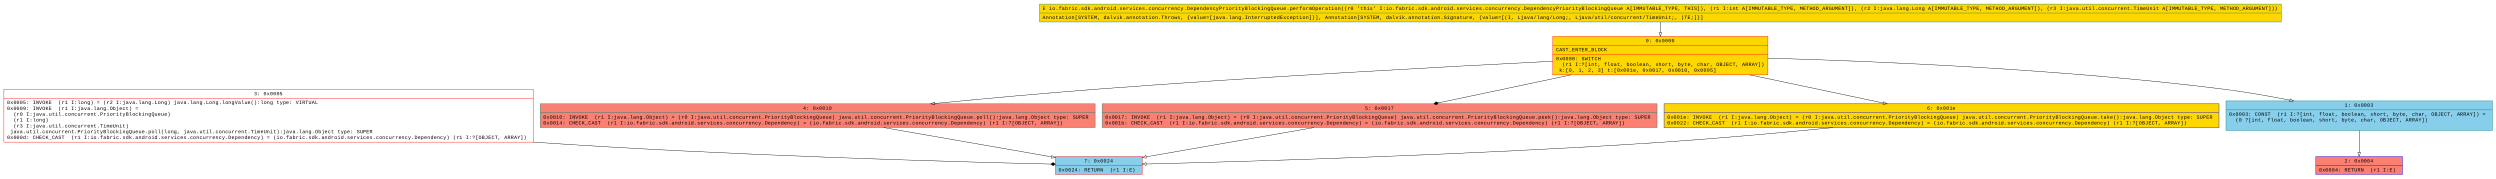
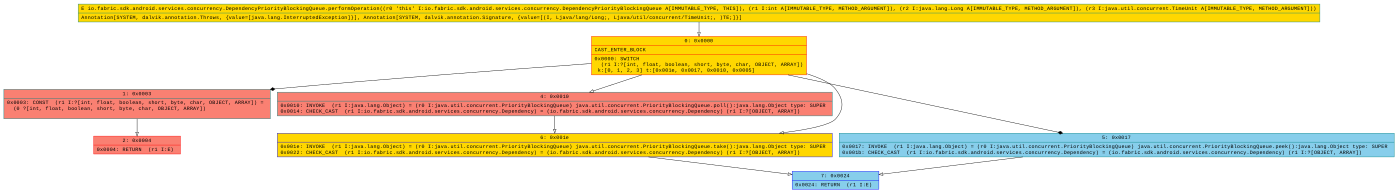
(2030, 71) -> (433, 75)
(269, 116) -> none
(1380, 116) -> (1117, 145)
(2359, 116) -> (137, 104)
(967, 142) -> (555, 123)
(1099, 165) -> (836, 180)
(2359, 165) -> (137, 145)
